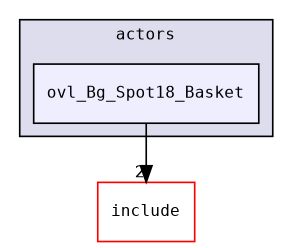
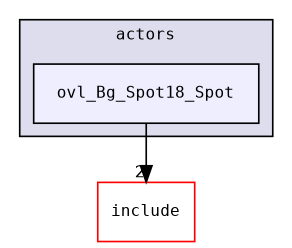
(146, 94) -> (146, 94)
